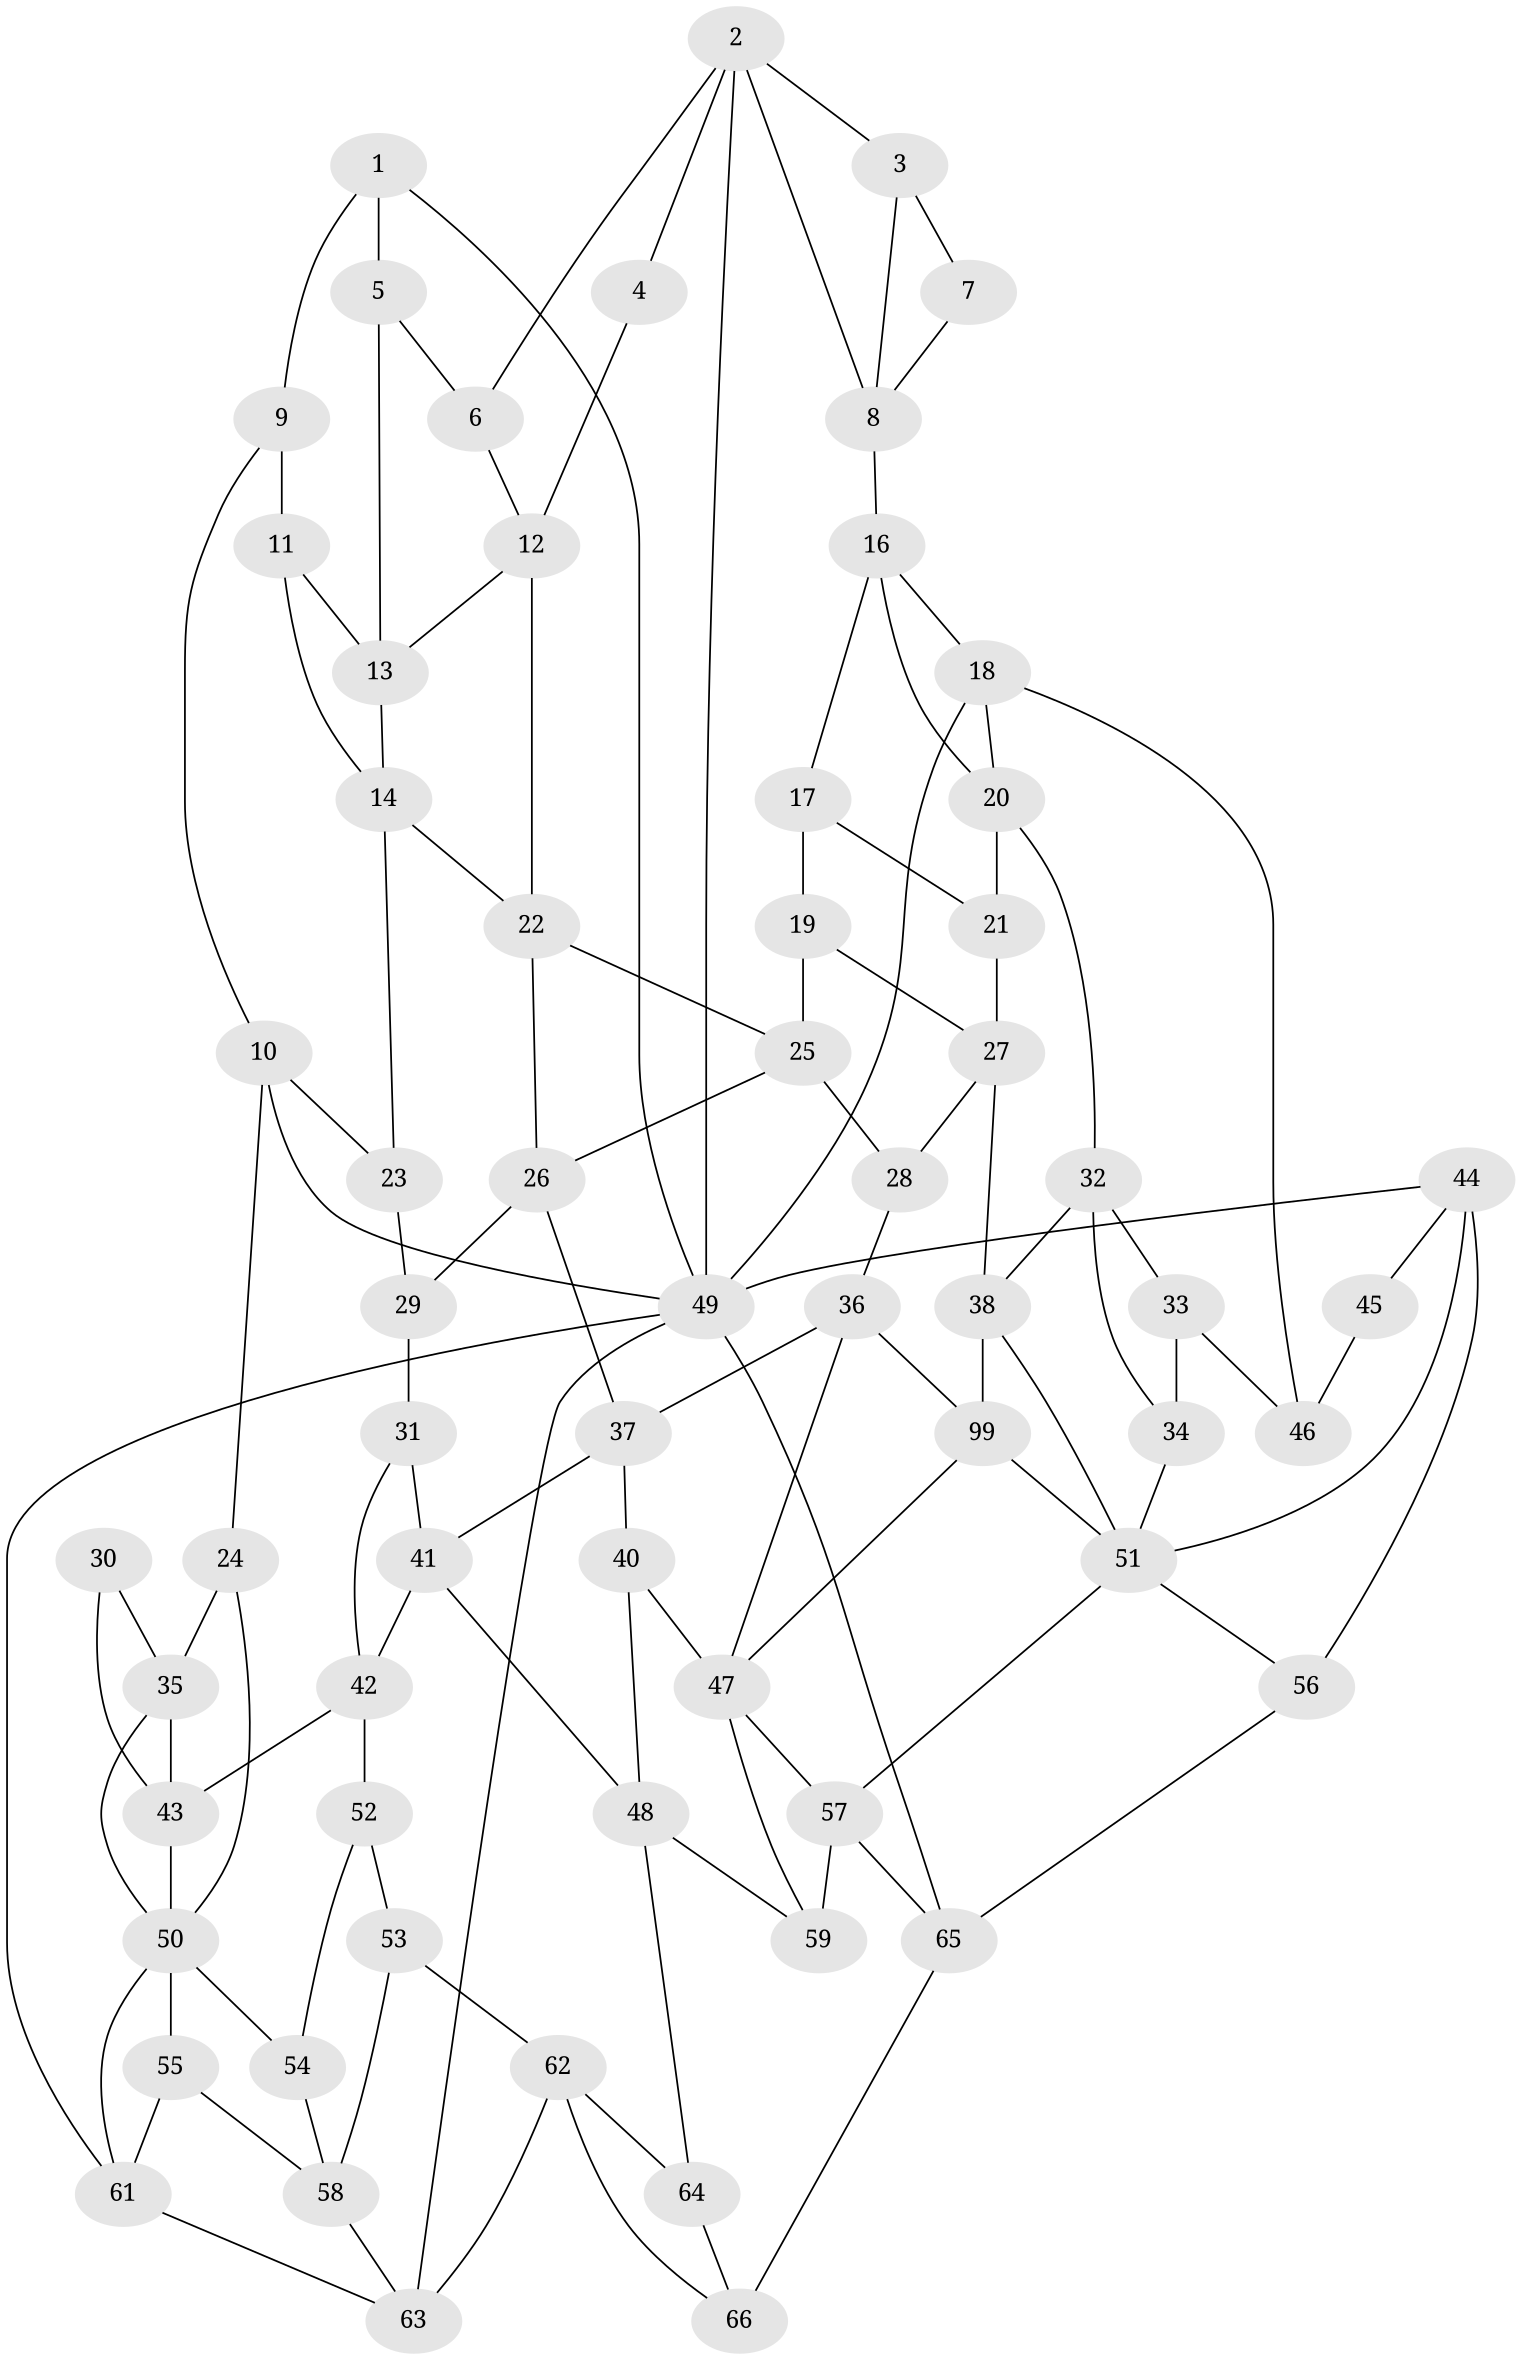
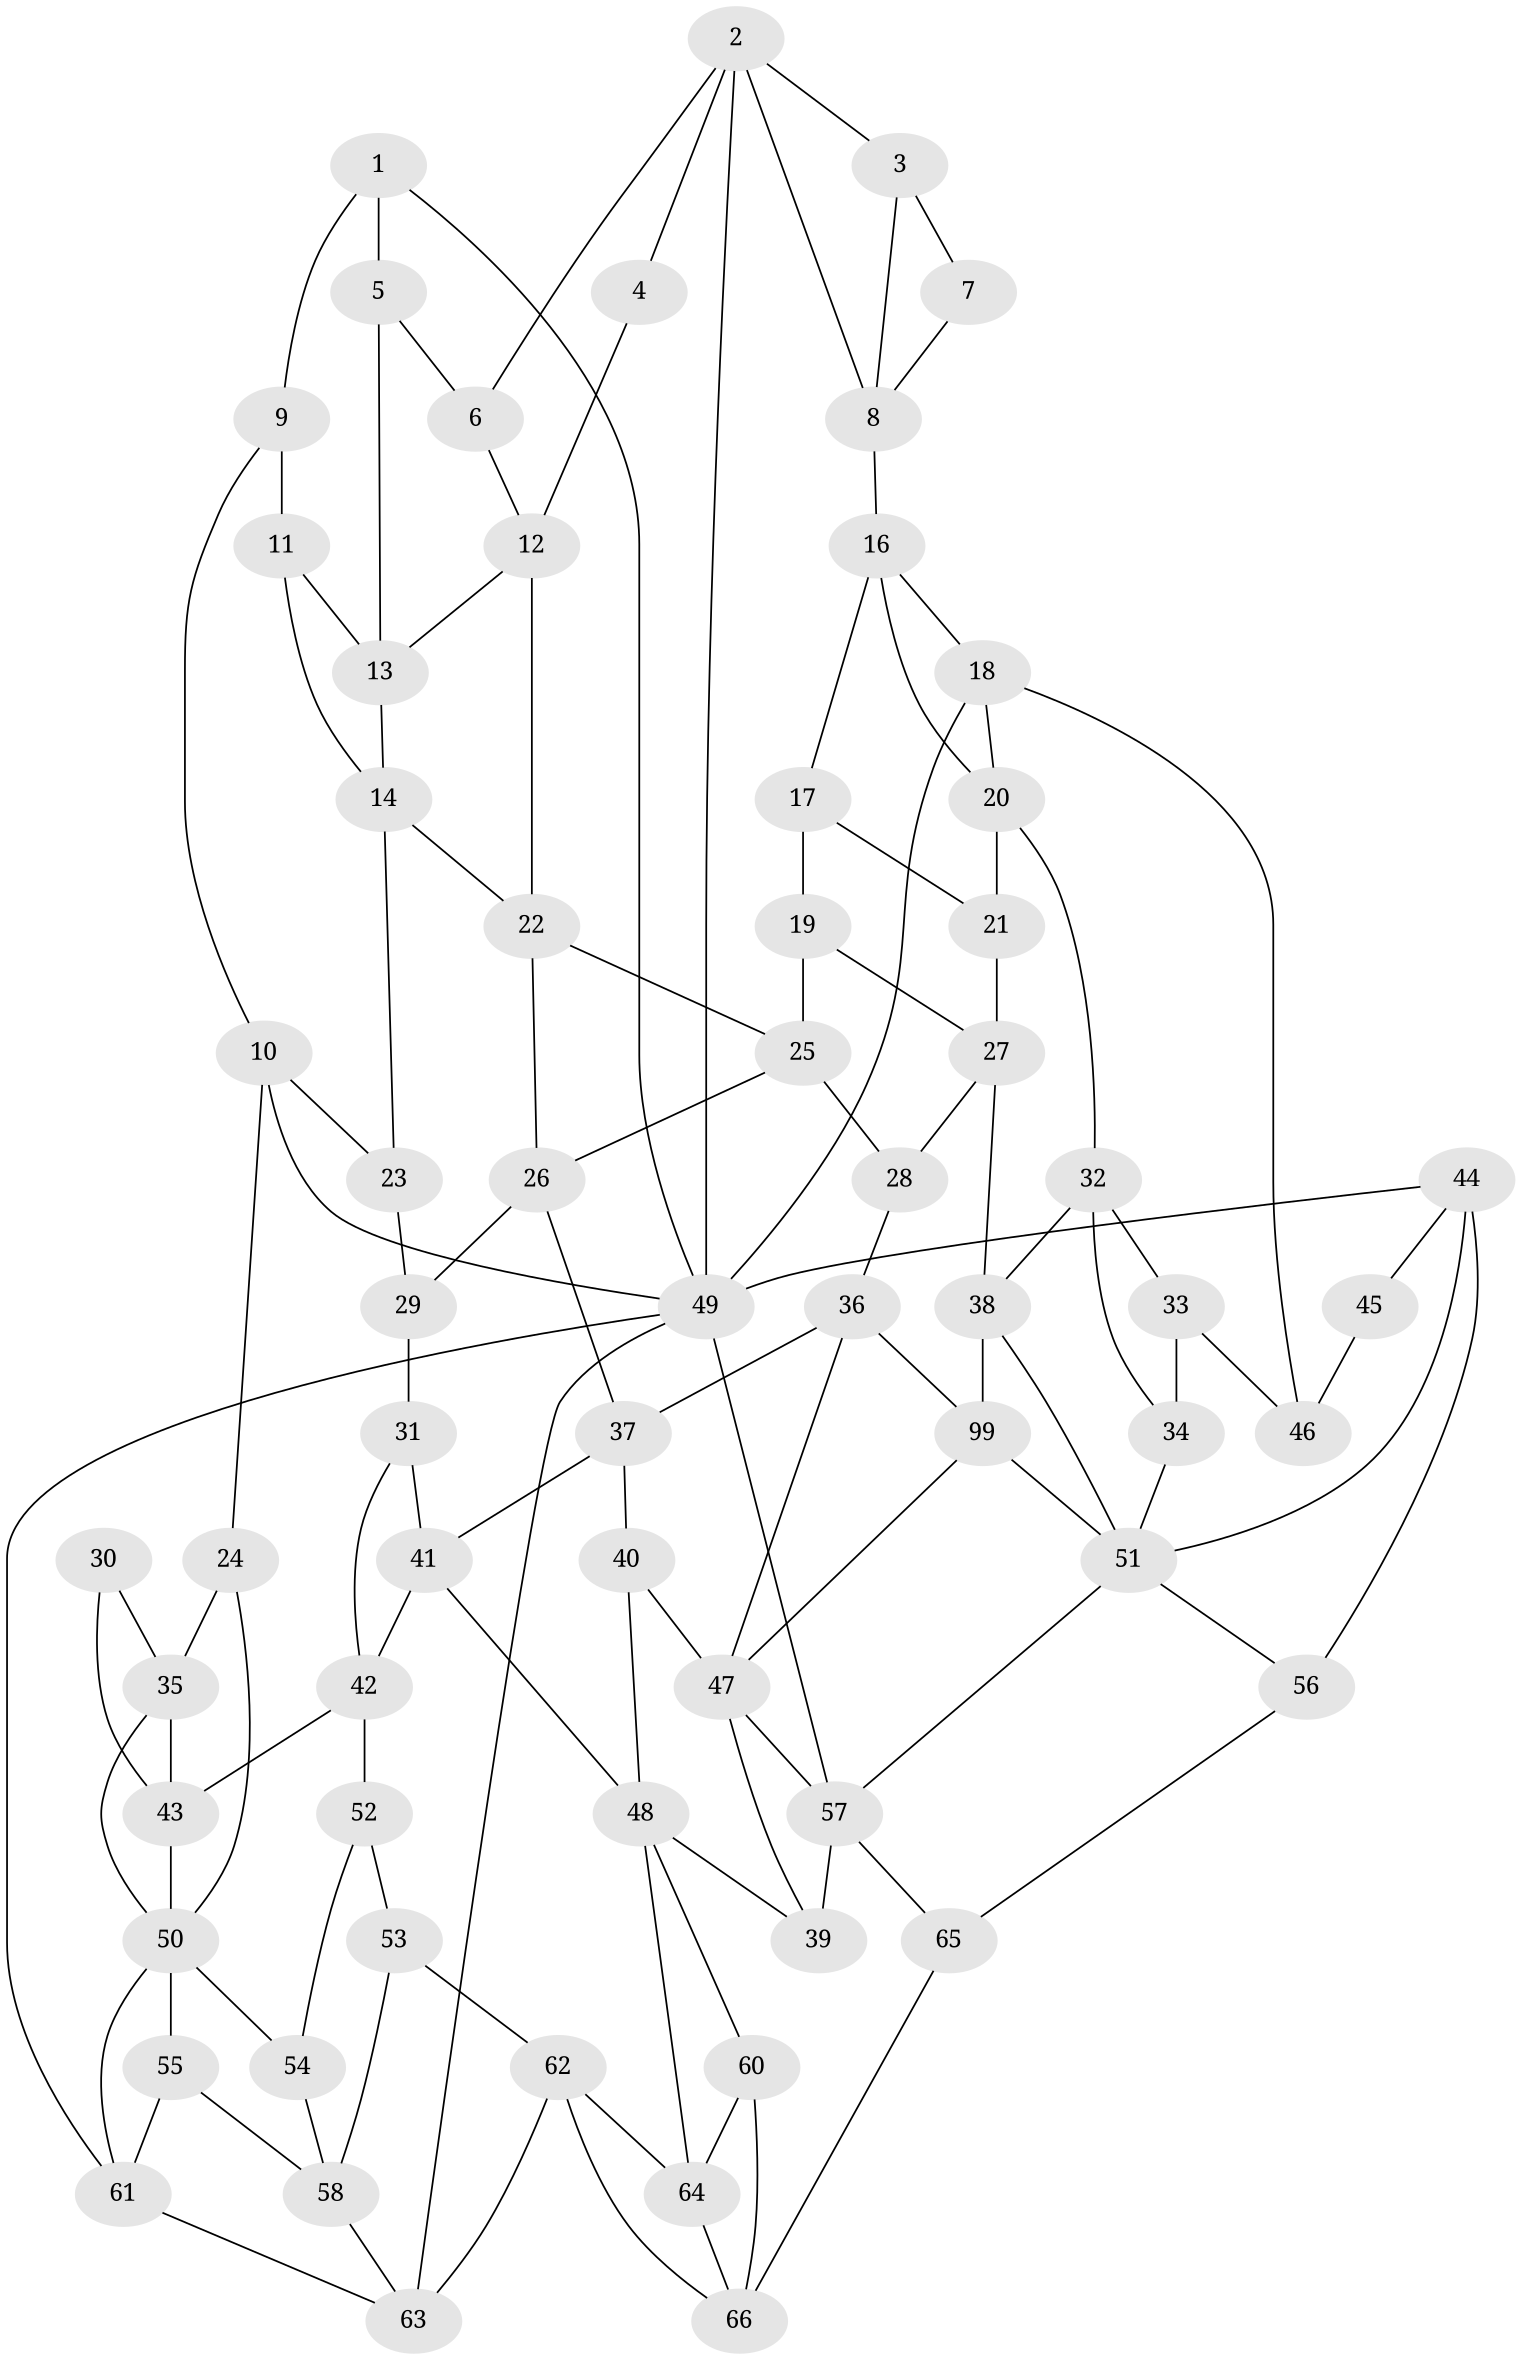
(846, 1617) -> (773, 1572)
(819, 1941) -> (819, 1941)
none -> (752, 2068)
